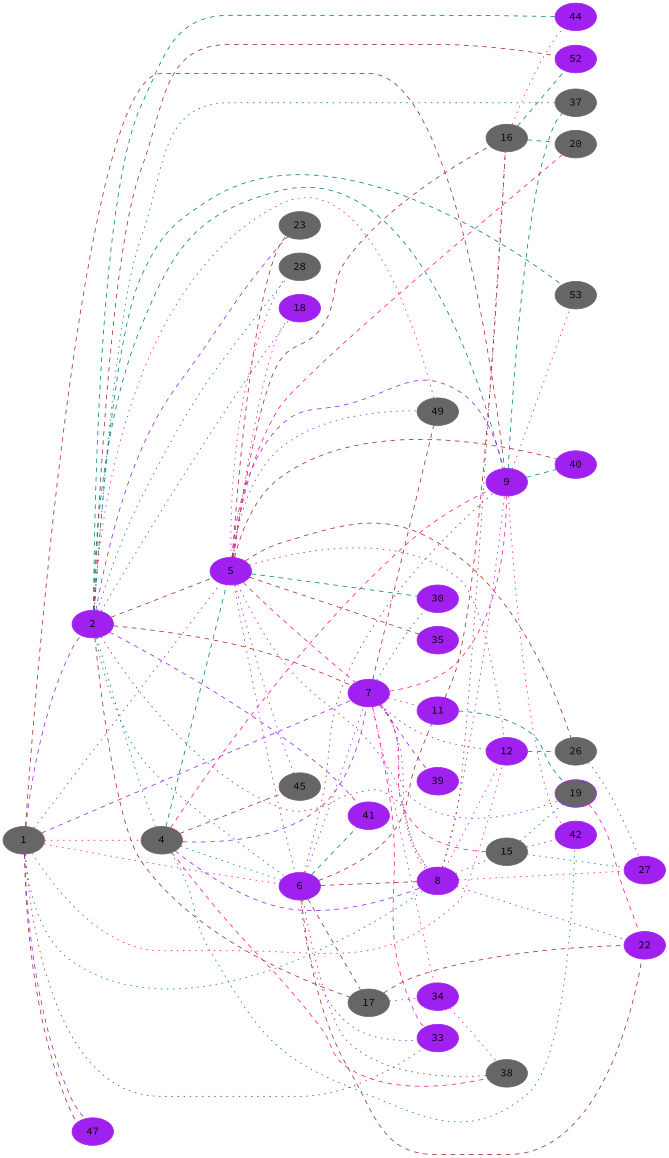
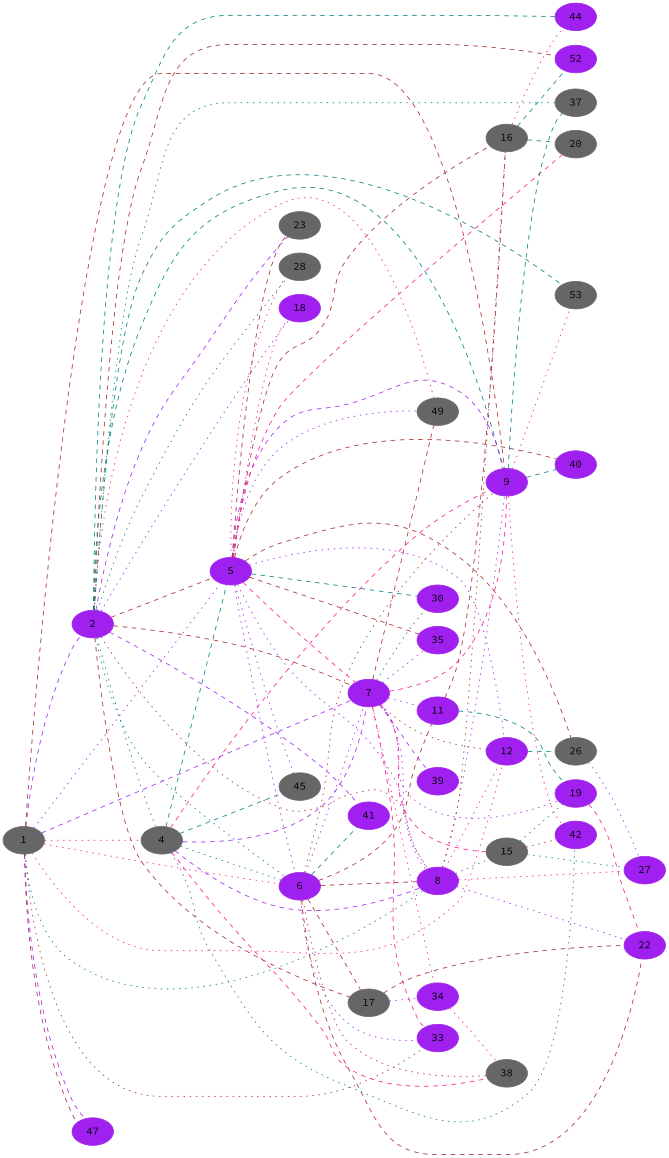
none -> (403, 667)
(576, 794) -> (576, 794)
(231, 813) -> (231, 813)
